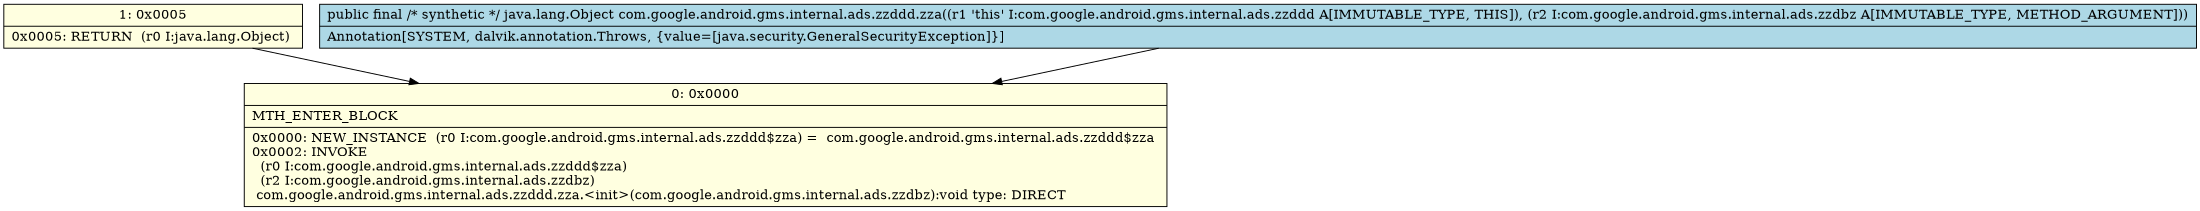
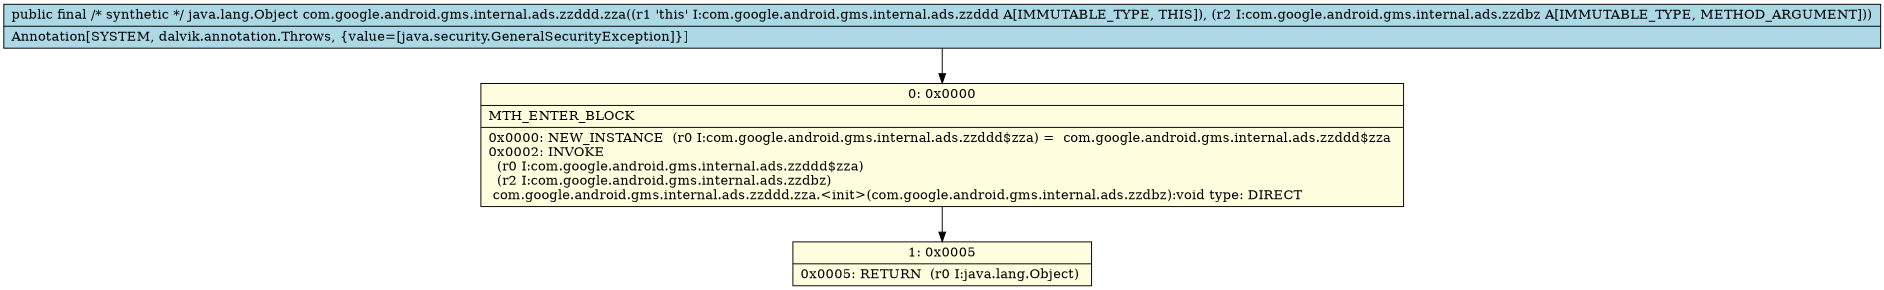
(331, 65) -> (942, 219)
